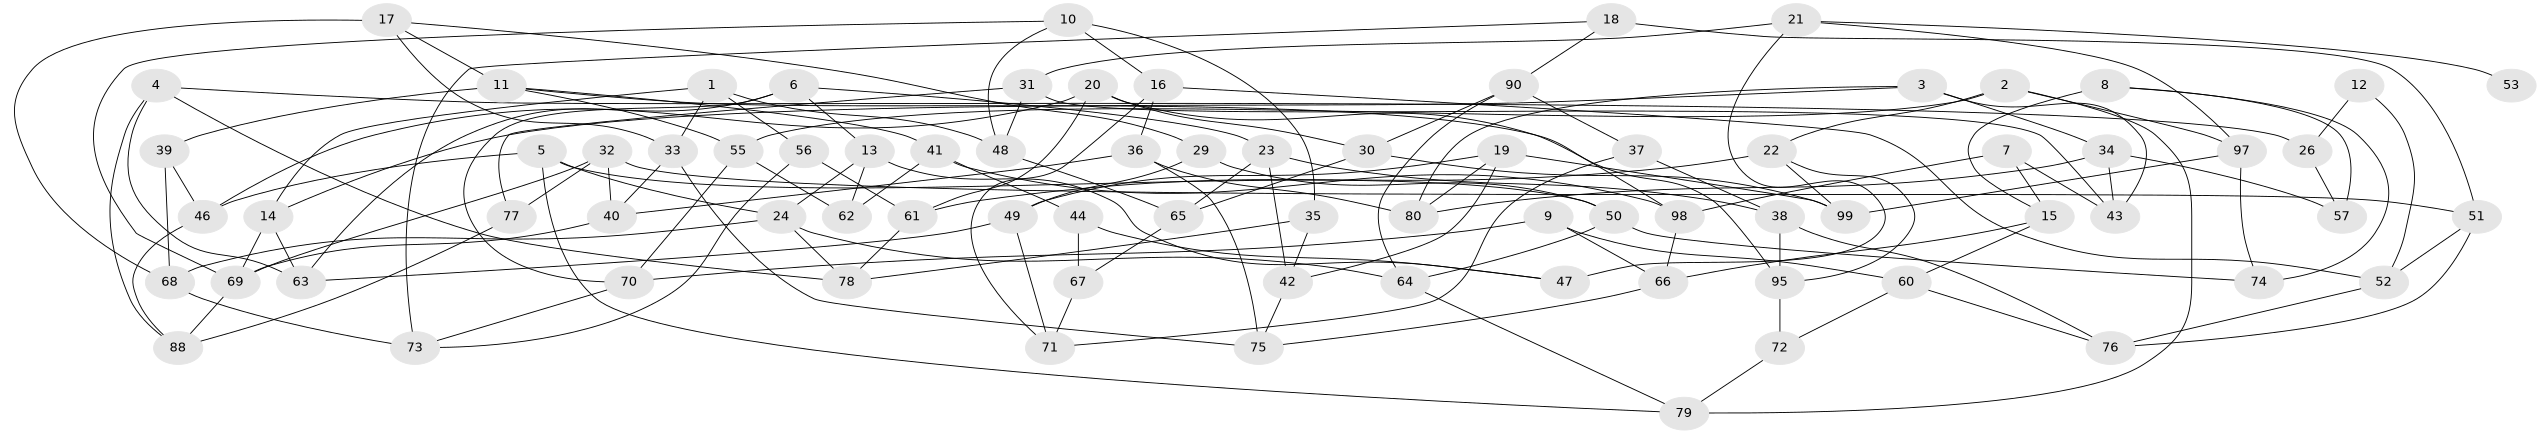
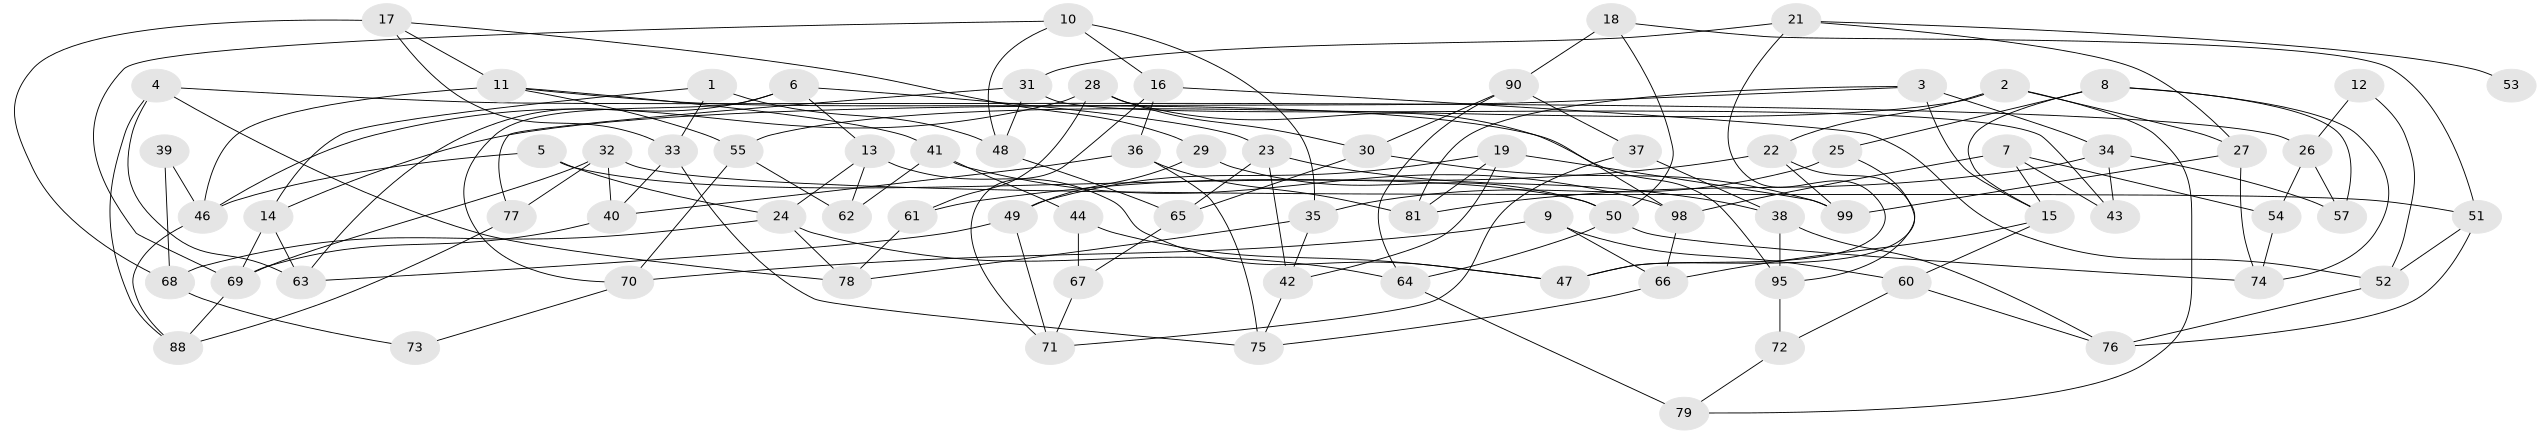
(888, 47) -> (1666, 123)
(1093, 86) -> (1093, 86)
(329, 107) -> (318, 107)
(2137, 132) -> (1964, 168)
(804, 151) -> none
none -> (1837, 151)
(2242, 151) -> (2242, 151)
(1414, 217) -> (1414, 217)
none -> (2277, 217)
(1052, 374) -> none
